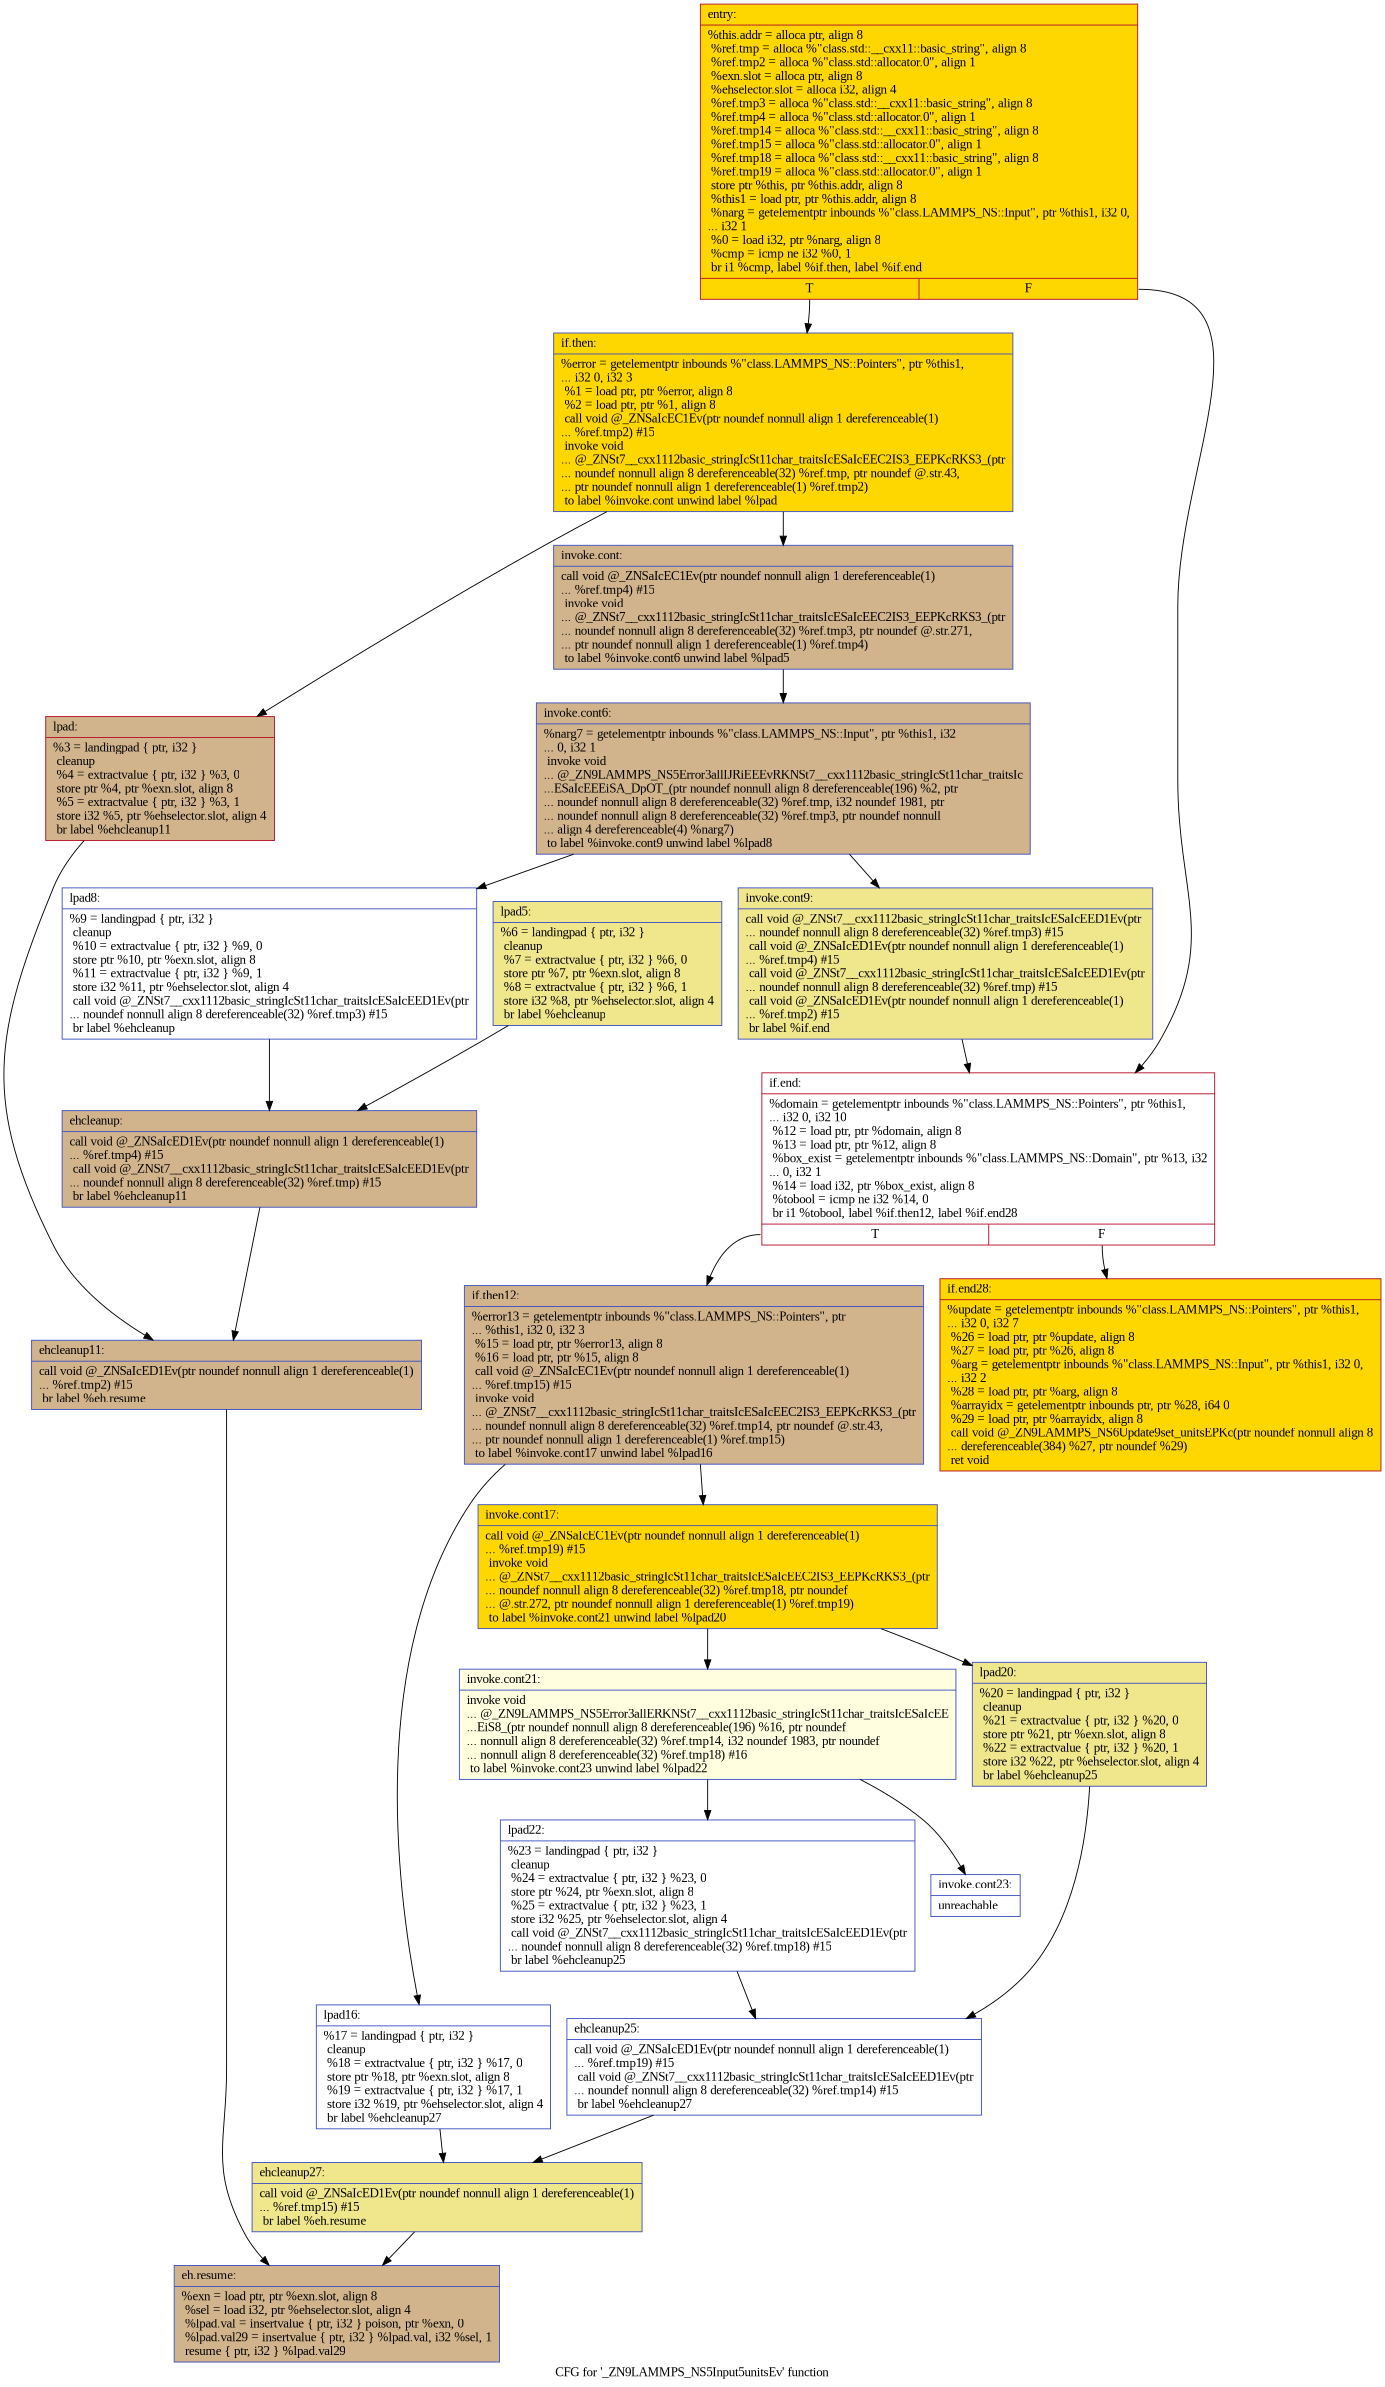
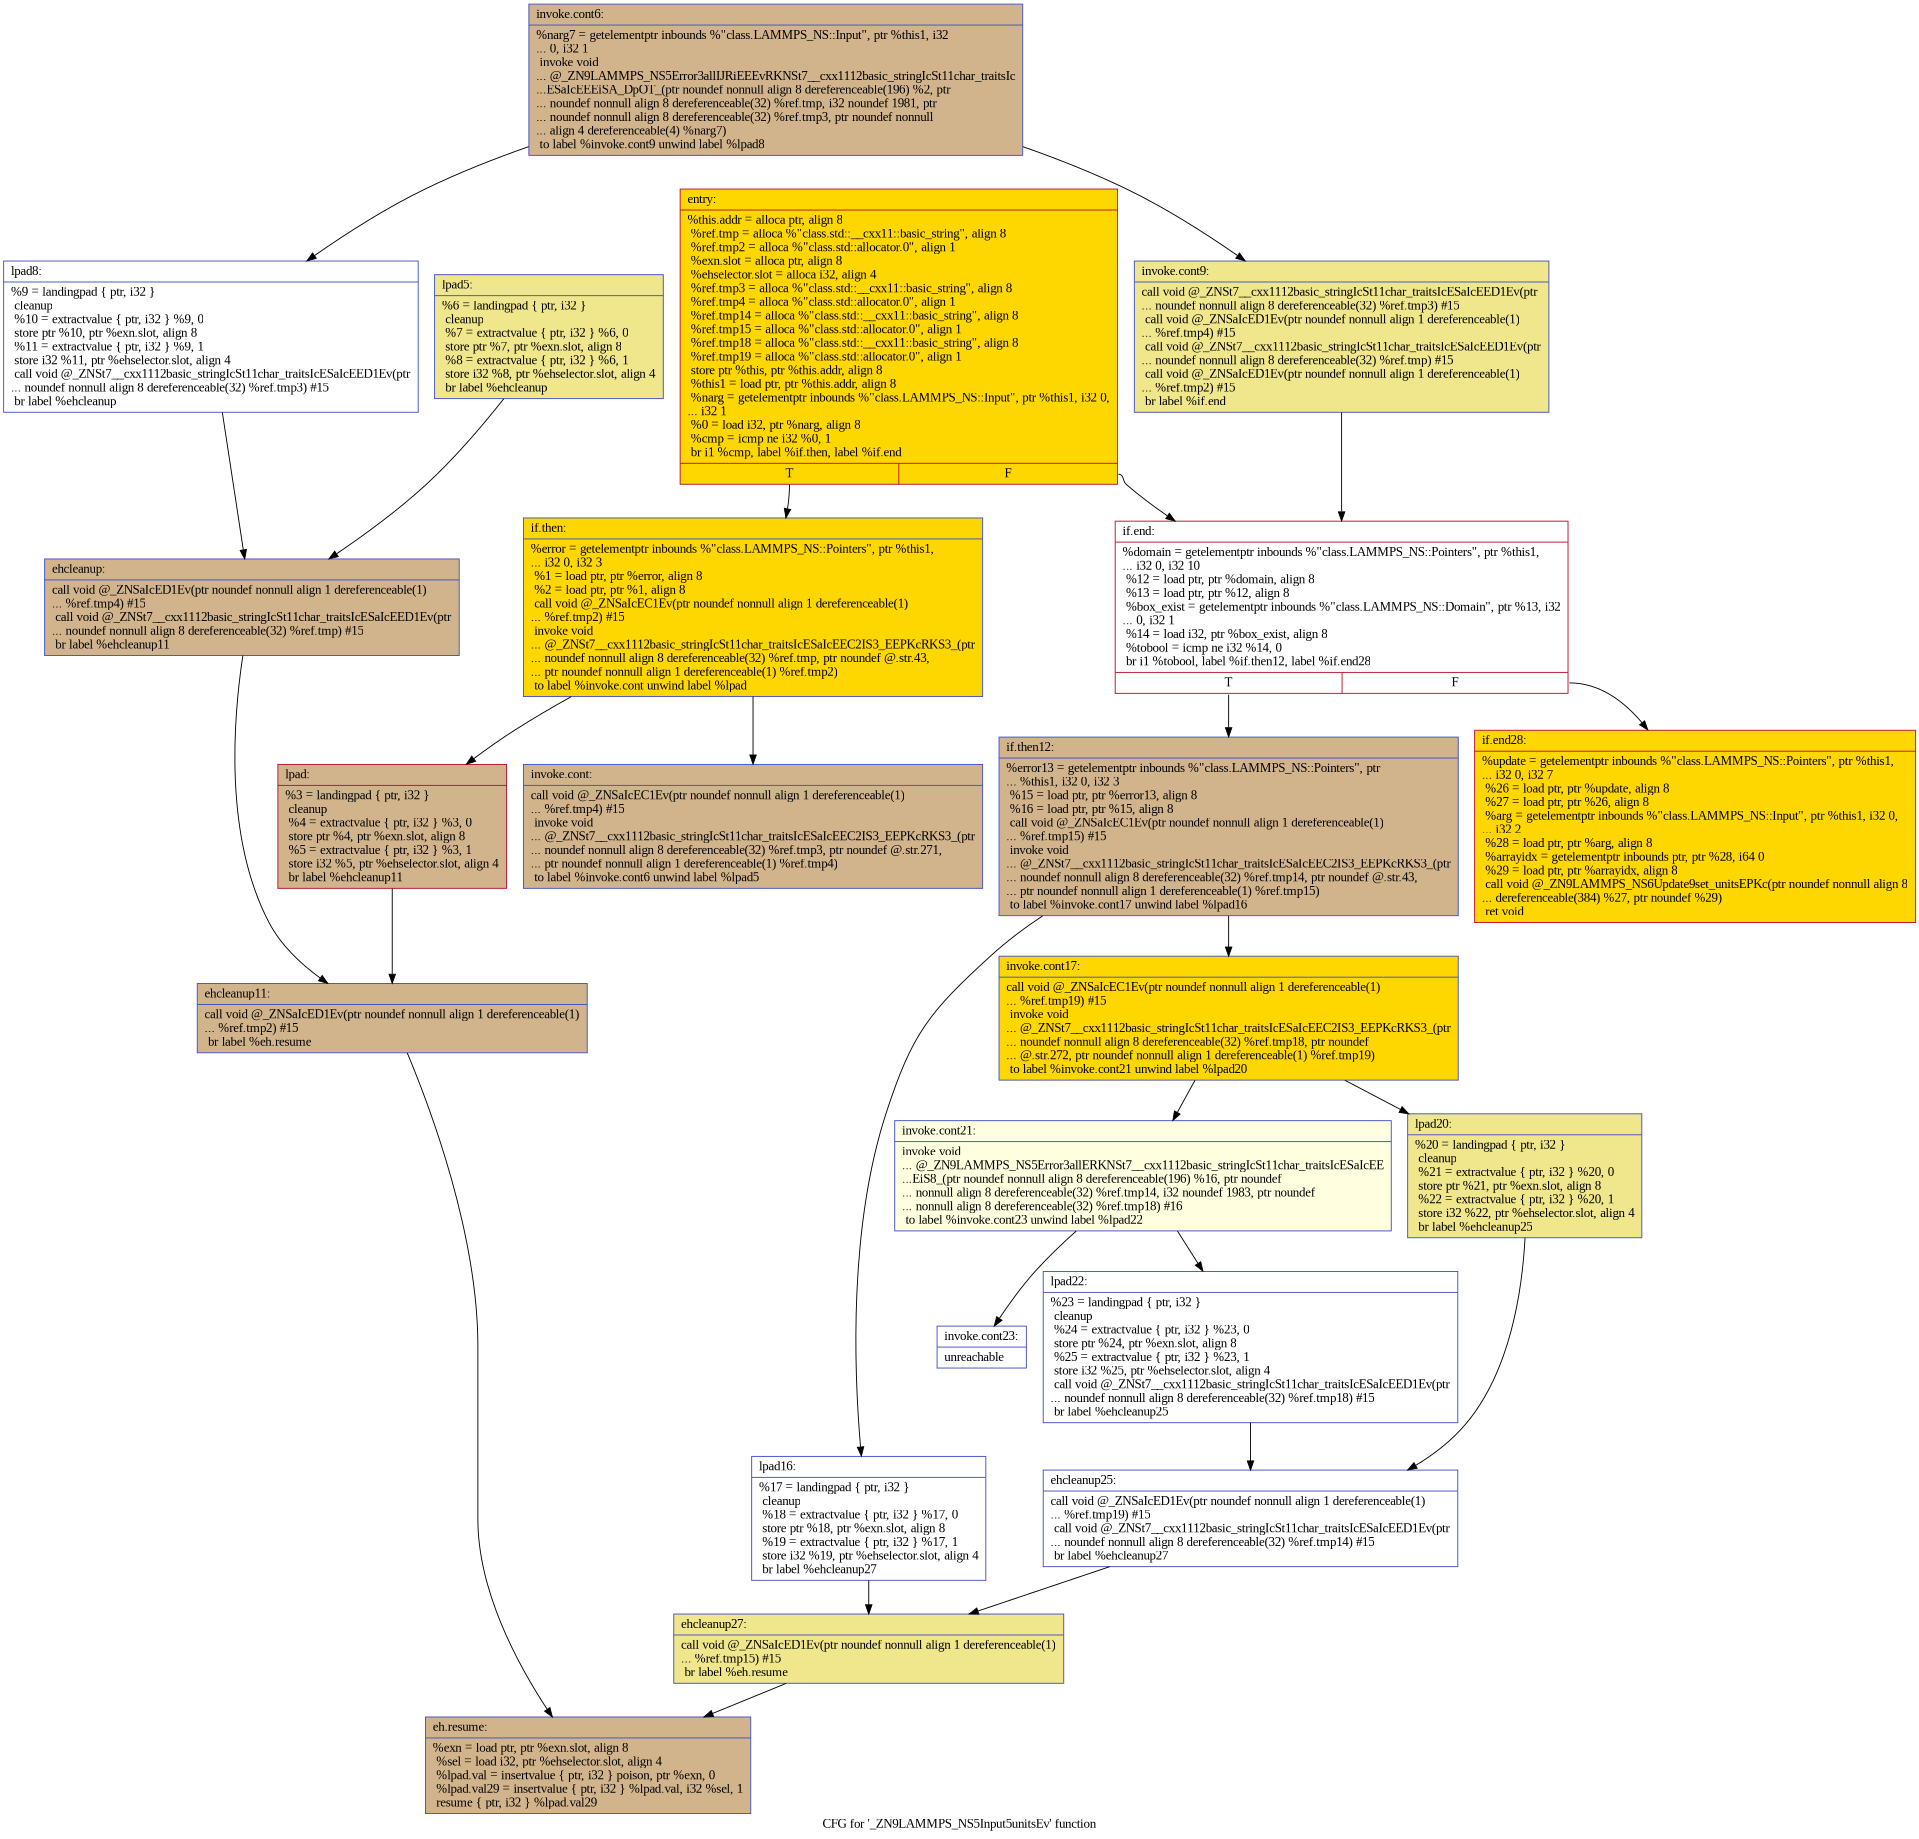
(783, 681) -> none
